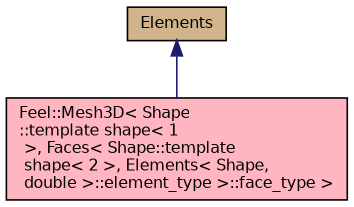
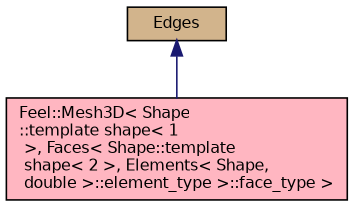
(177, 24) -> (177, 24)
